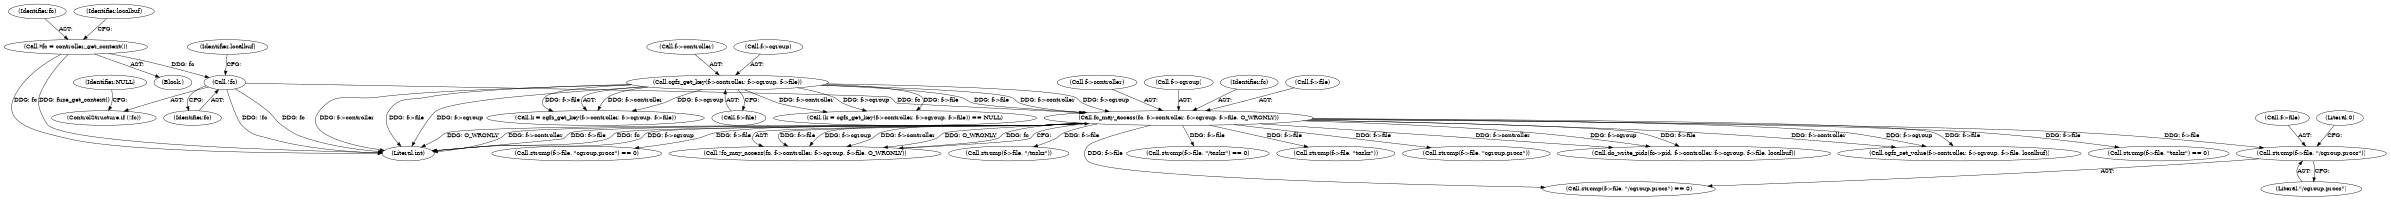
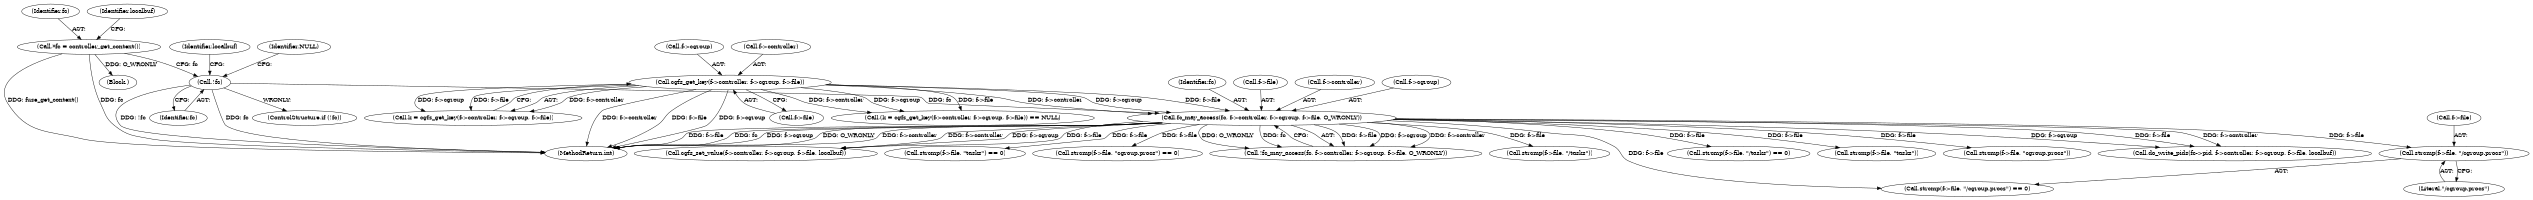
(138, 65) -> (131, 65)
(183, 65) -> (187, 65)
none -> (537, 92)
(112, 99) -> (253, 64)
(178, 100) -> (278, 100)
(2340, 118) -> none
(408, 154) -> (586, 154)
